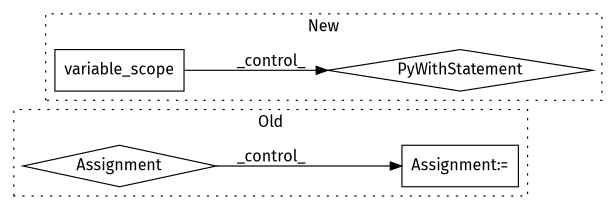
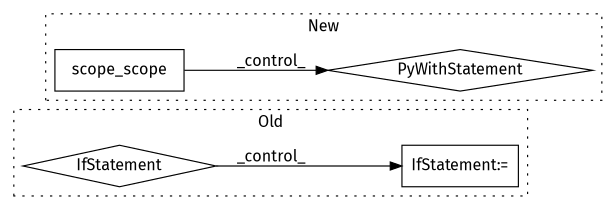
(119, 70) -> (119, 70)
(119, 166) -> (119, 166)
(460, 166) -> (460, 166)
